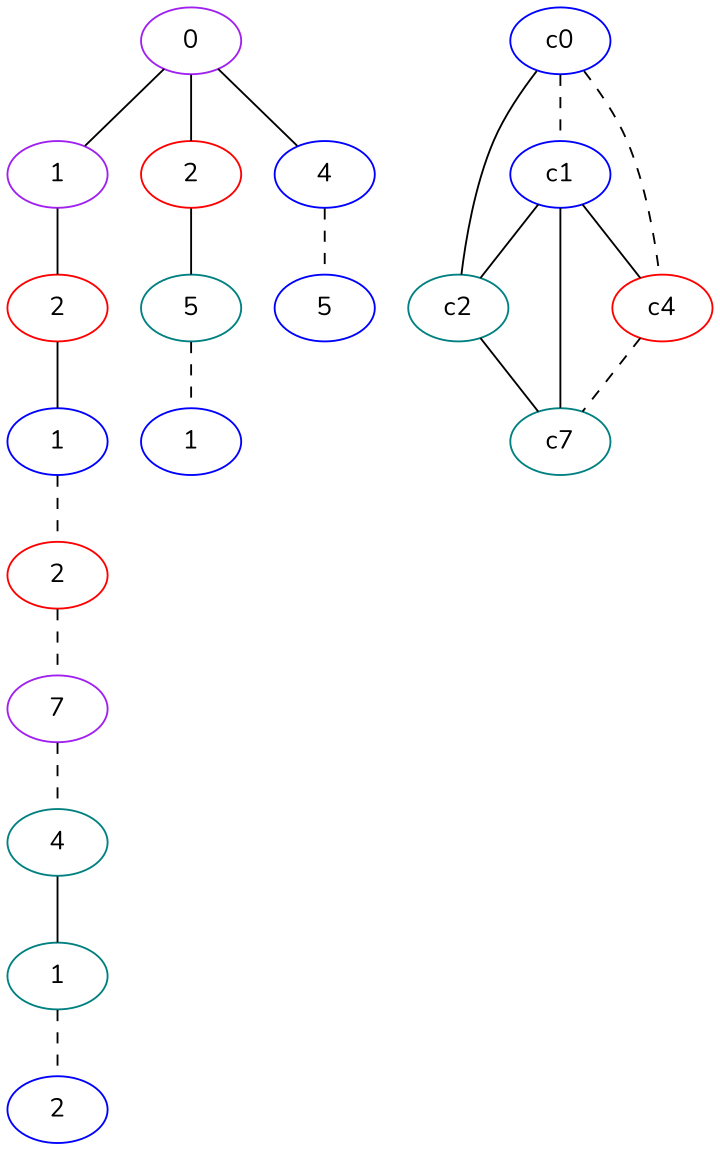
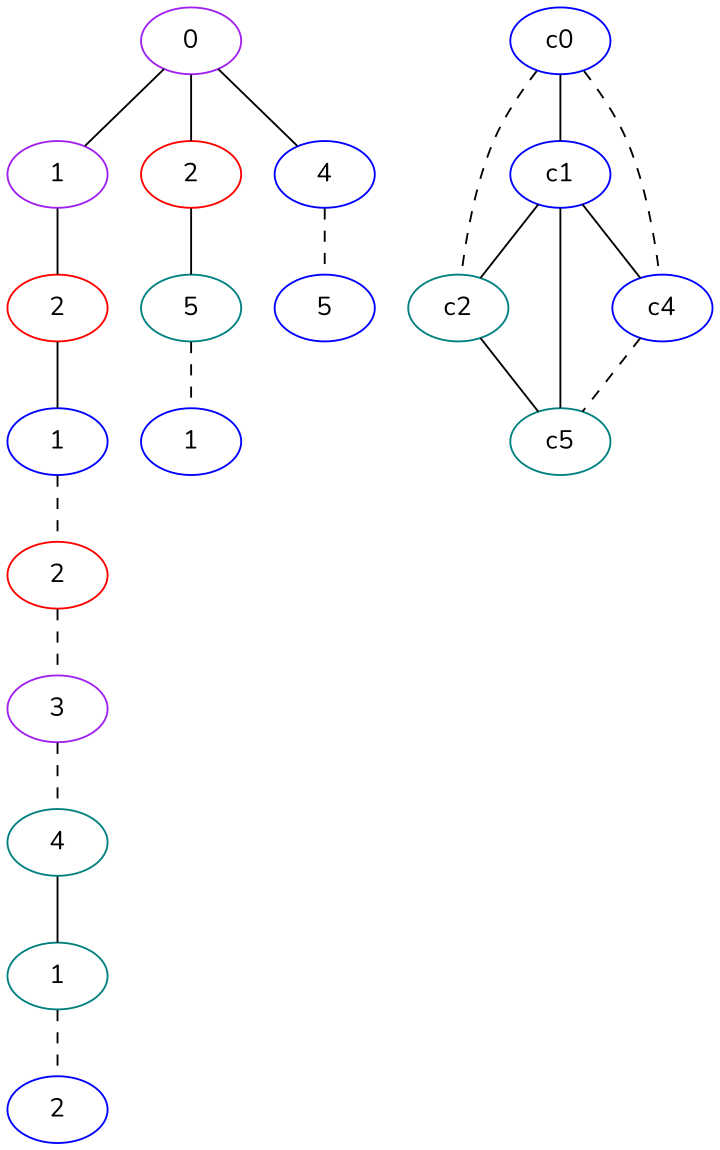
(560, 108) -> (560, 108)
(484, 167) -> (484, 167)
(662, 308) -> (662, 308)
(560, 442) -> (560, 442)
(58, 709) -> (58, 709)
